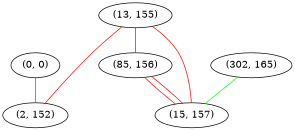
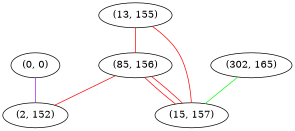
(82, 63) -> (85, 90)
